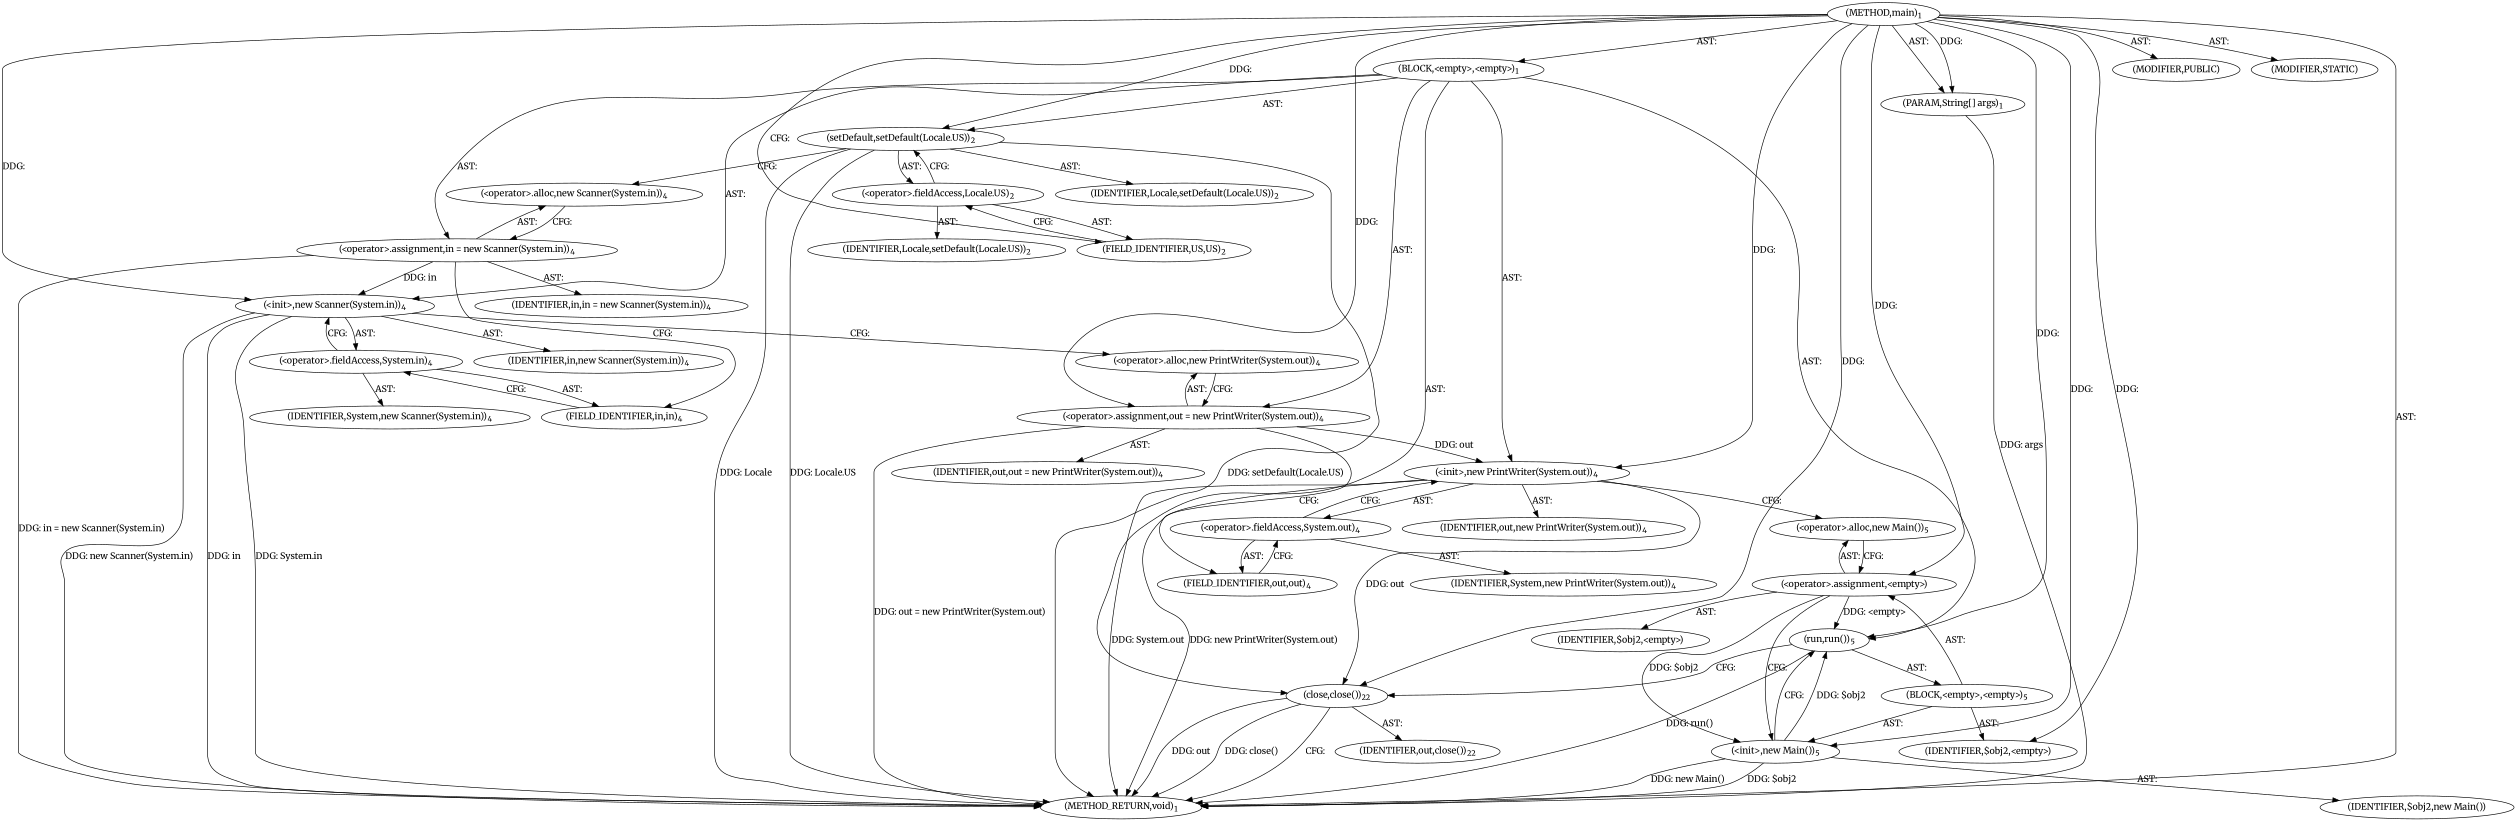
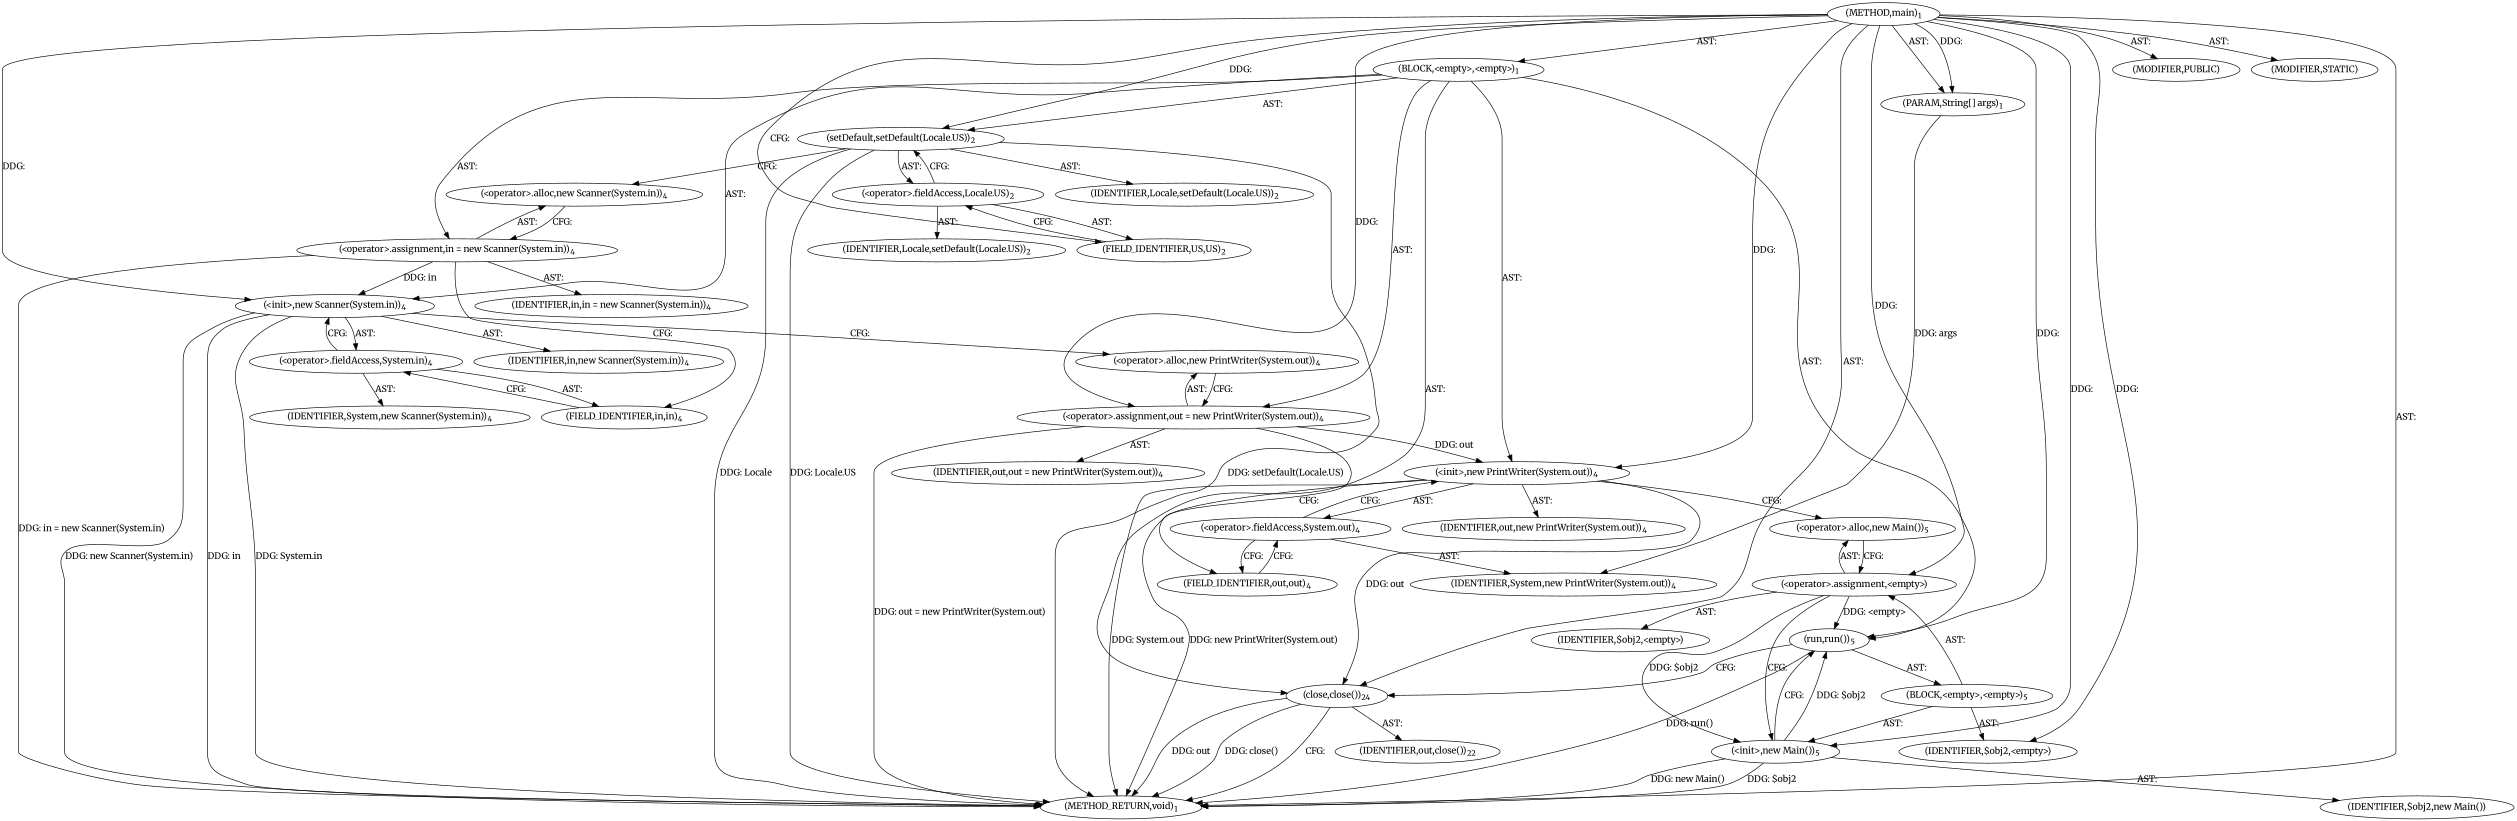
(1855, 362) -> (1855, 362)
(1255, 557) -> (1255, 557)
(1366, 695) -> (1366, 695)
(1981, 781) -> (1892, 431)
